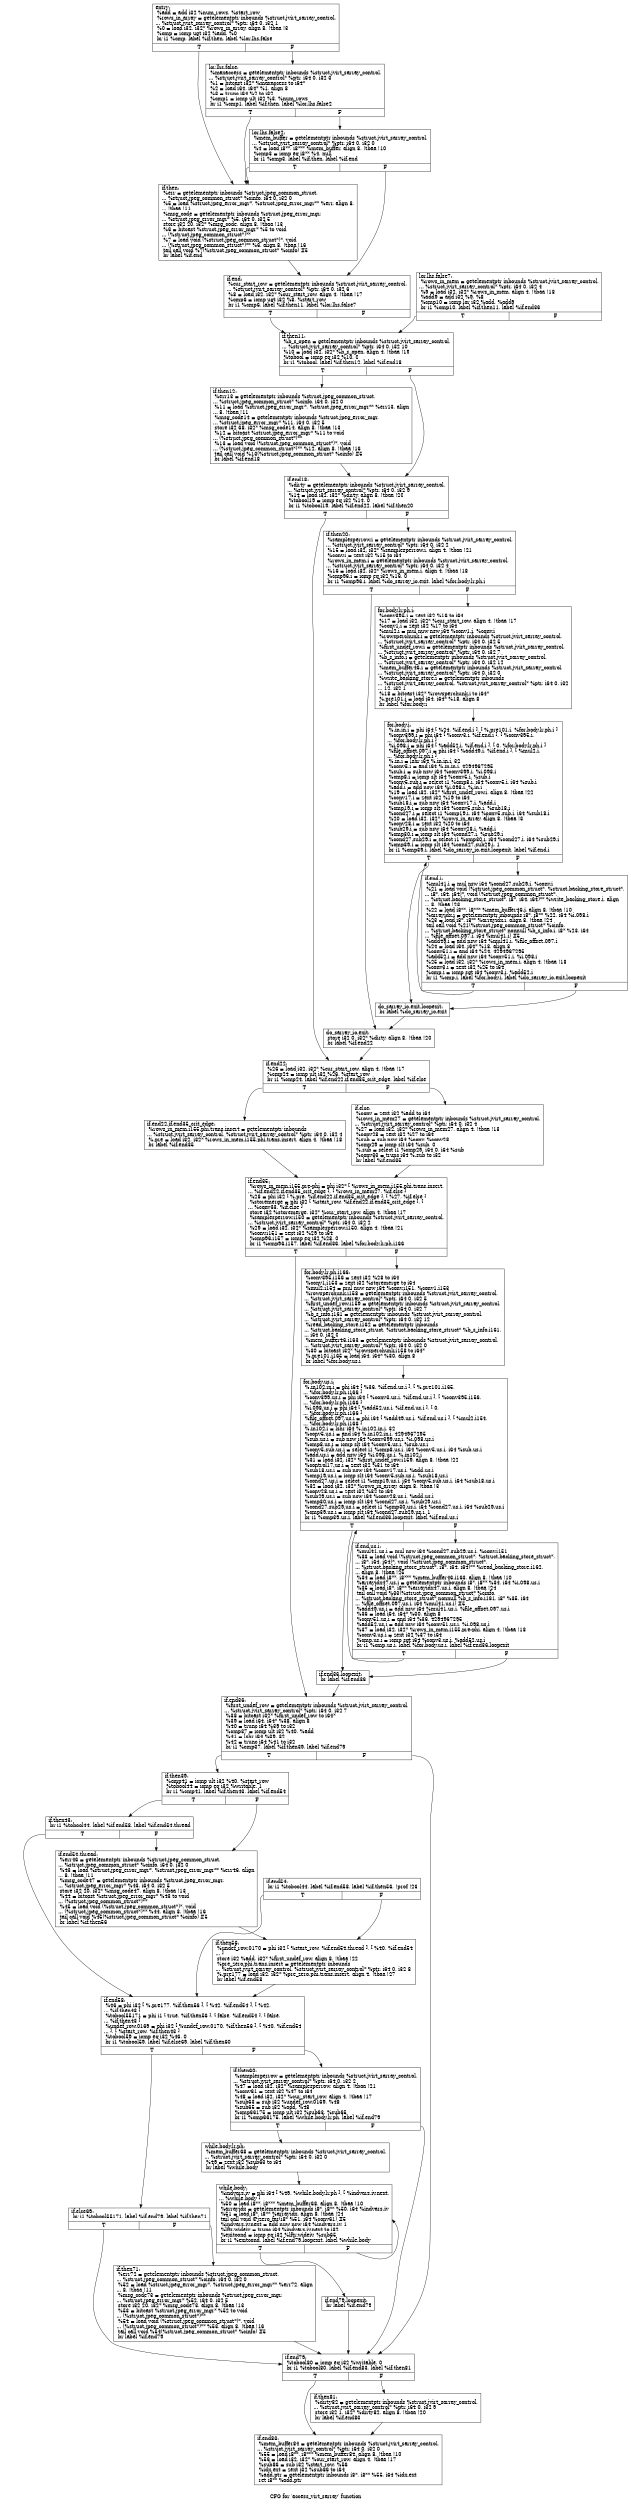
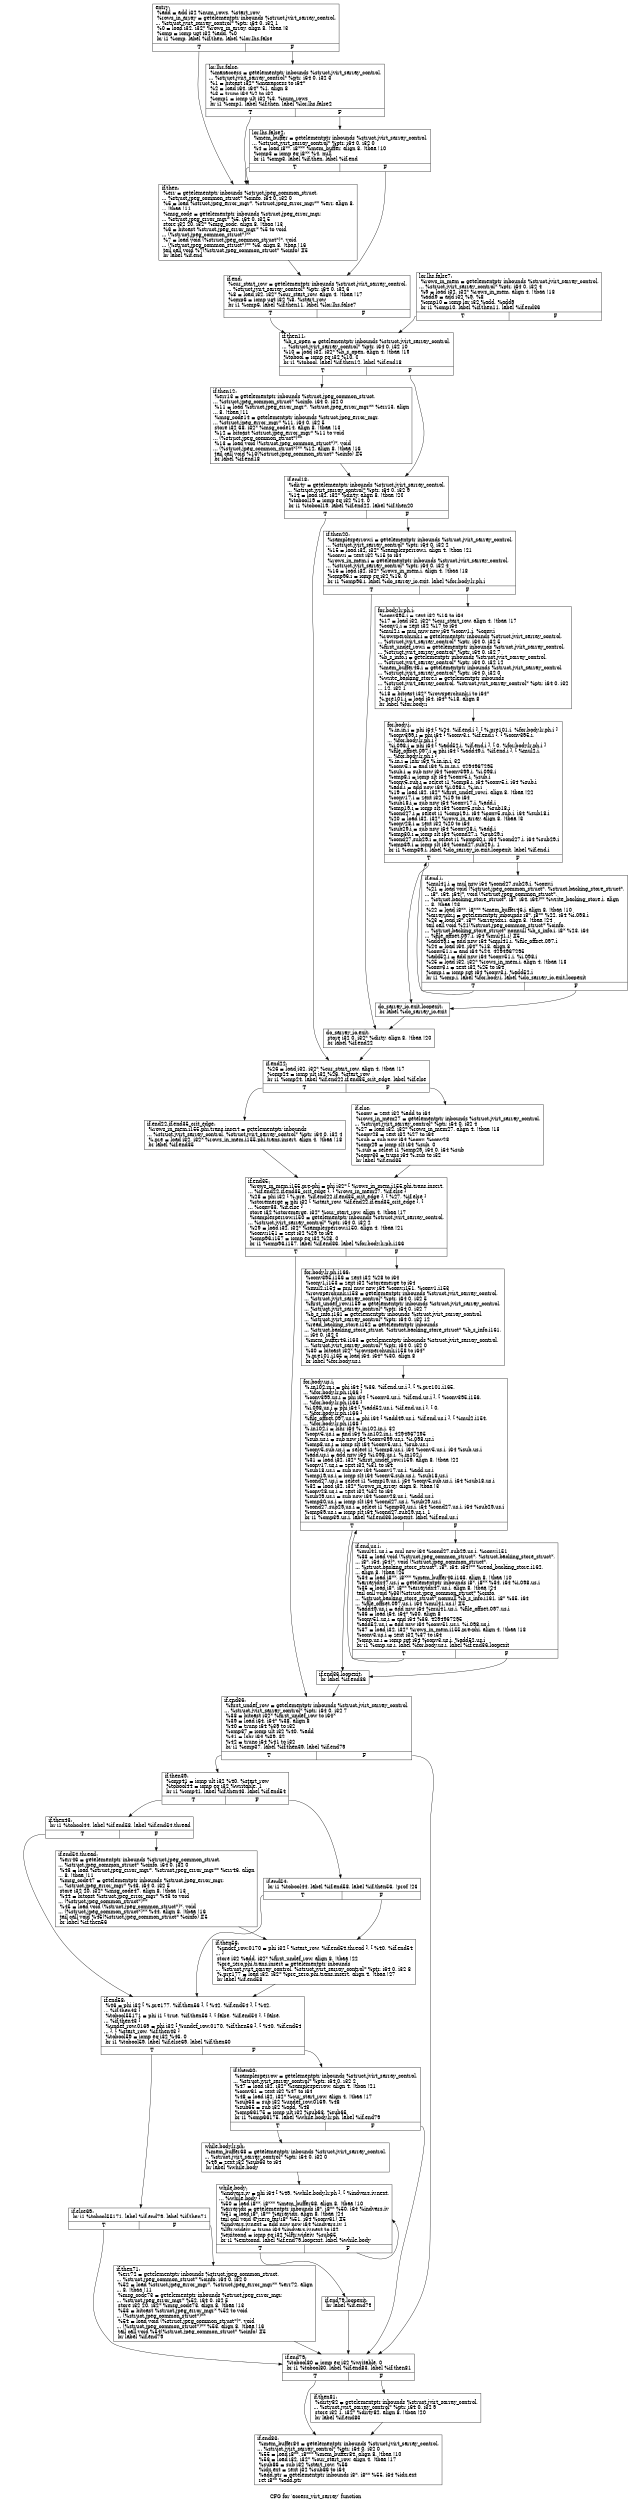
(351, 1466) -> (348, 1466)
(251, 1829) -> (326, 1828)
